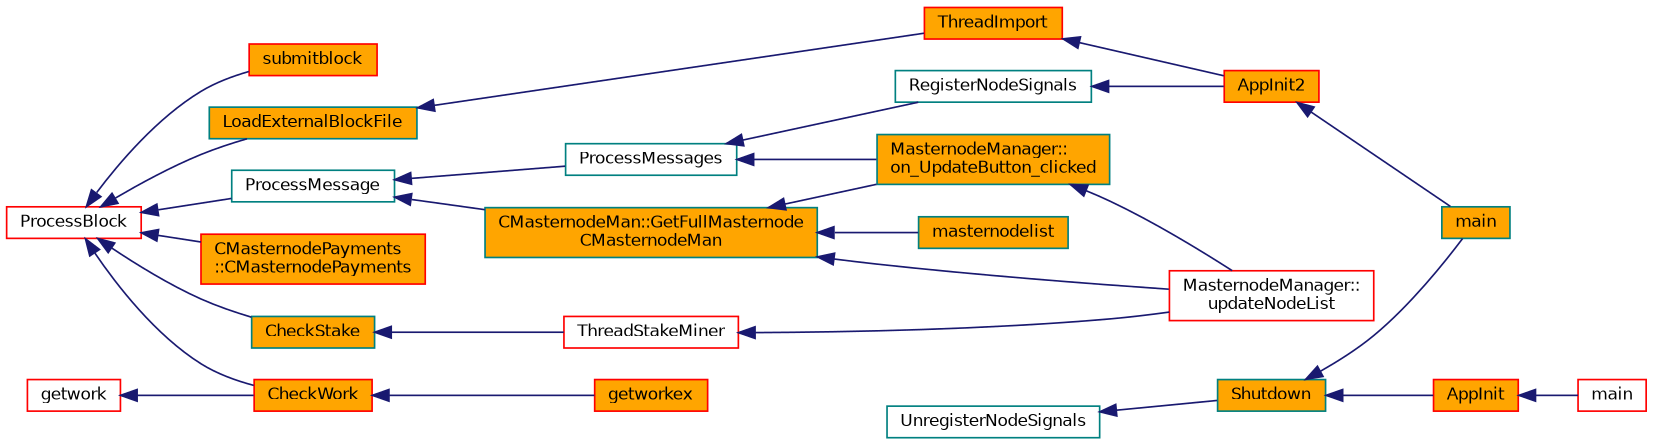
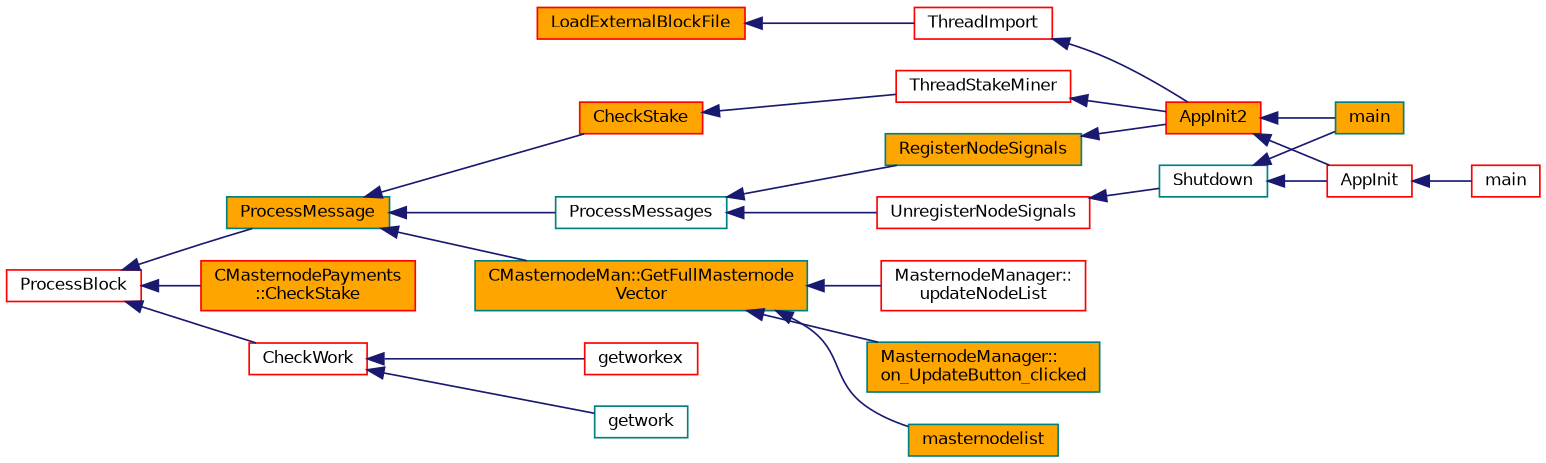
(993, 23) -> (983, 23)
(313, 60) -> none
(993, 86) -> (983, 150)
(313, 123) -> (641, 23)
none -> (1305, 155)
(815, 159) -> (810, 213)
(179, 164) -> none
(313, 186) -> (308, 213)
(1161, 228) -> none
(651, 233) -> (641, 286)
(313, 259) -> (308, 286)
(179, 288) -> (483, 163)
(963, 328) -> (1127, 106)
(313, 332) -> (641, 118)
(74, 395) -> (641, 422)
(196, 395) -> (489, 393)
(313, 395) -> (308, 359)
(651, 395) -> (641, 359)
(1272, 395) -> (1213, 181)
(1476, 395) -> (1370, 181)
(993, 422) -> (983, 213)
